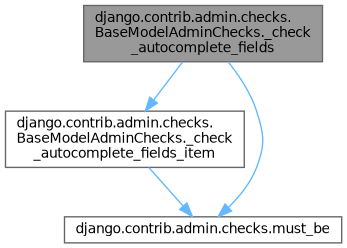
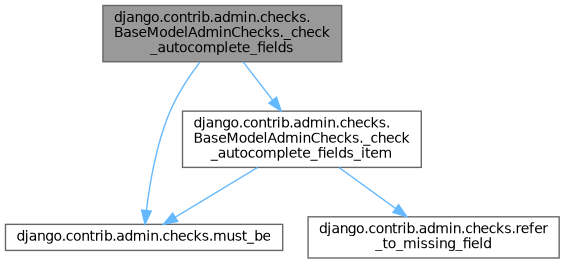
none -> (434, 237)
